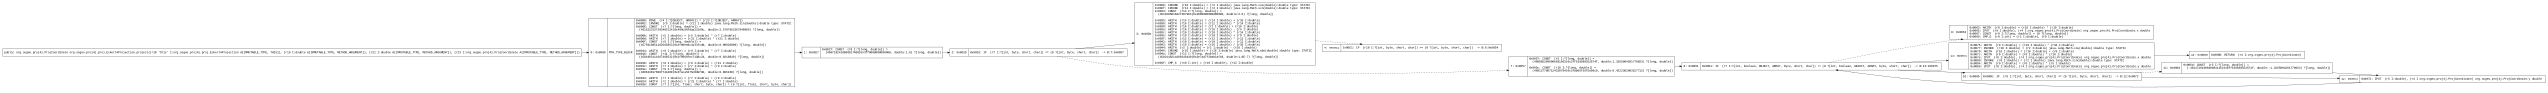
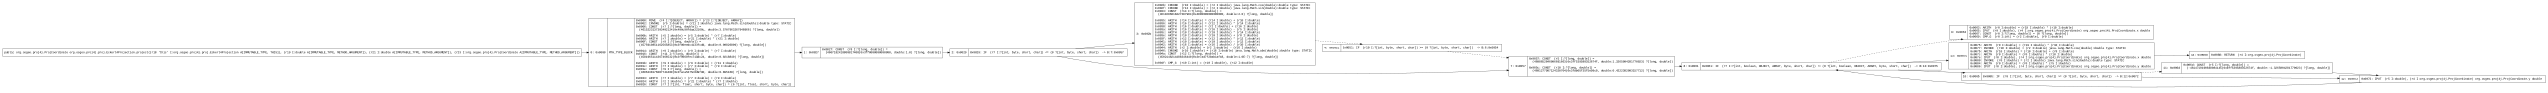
none -> (1477, 55)
(1282, 73) -> (1282, 73)
